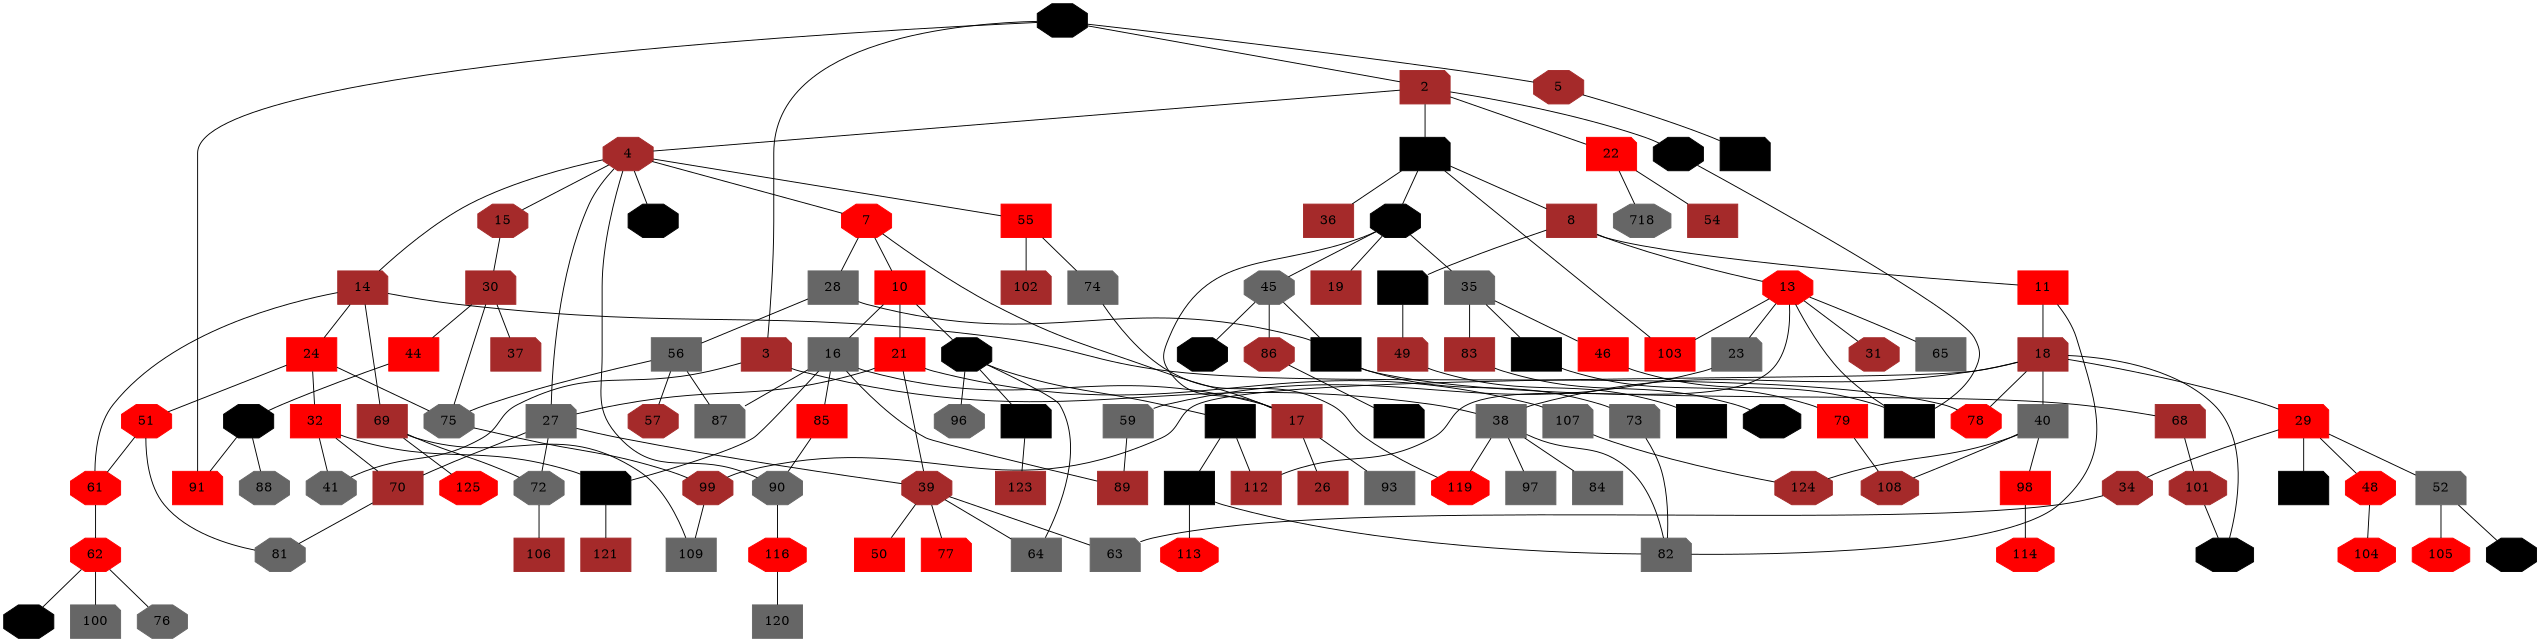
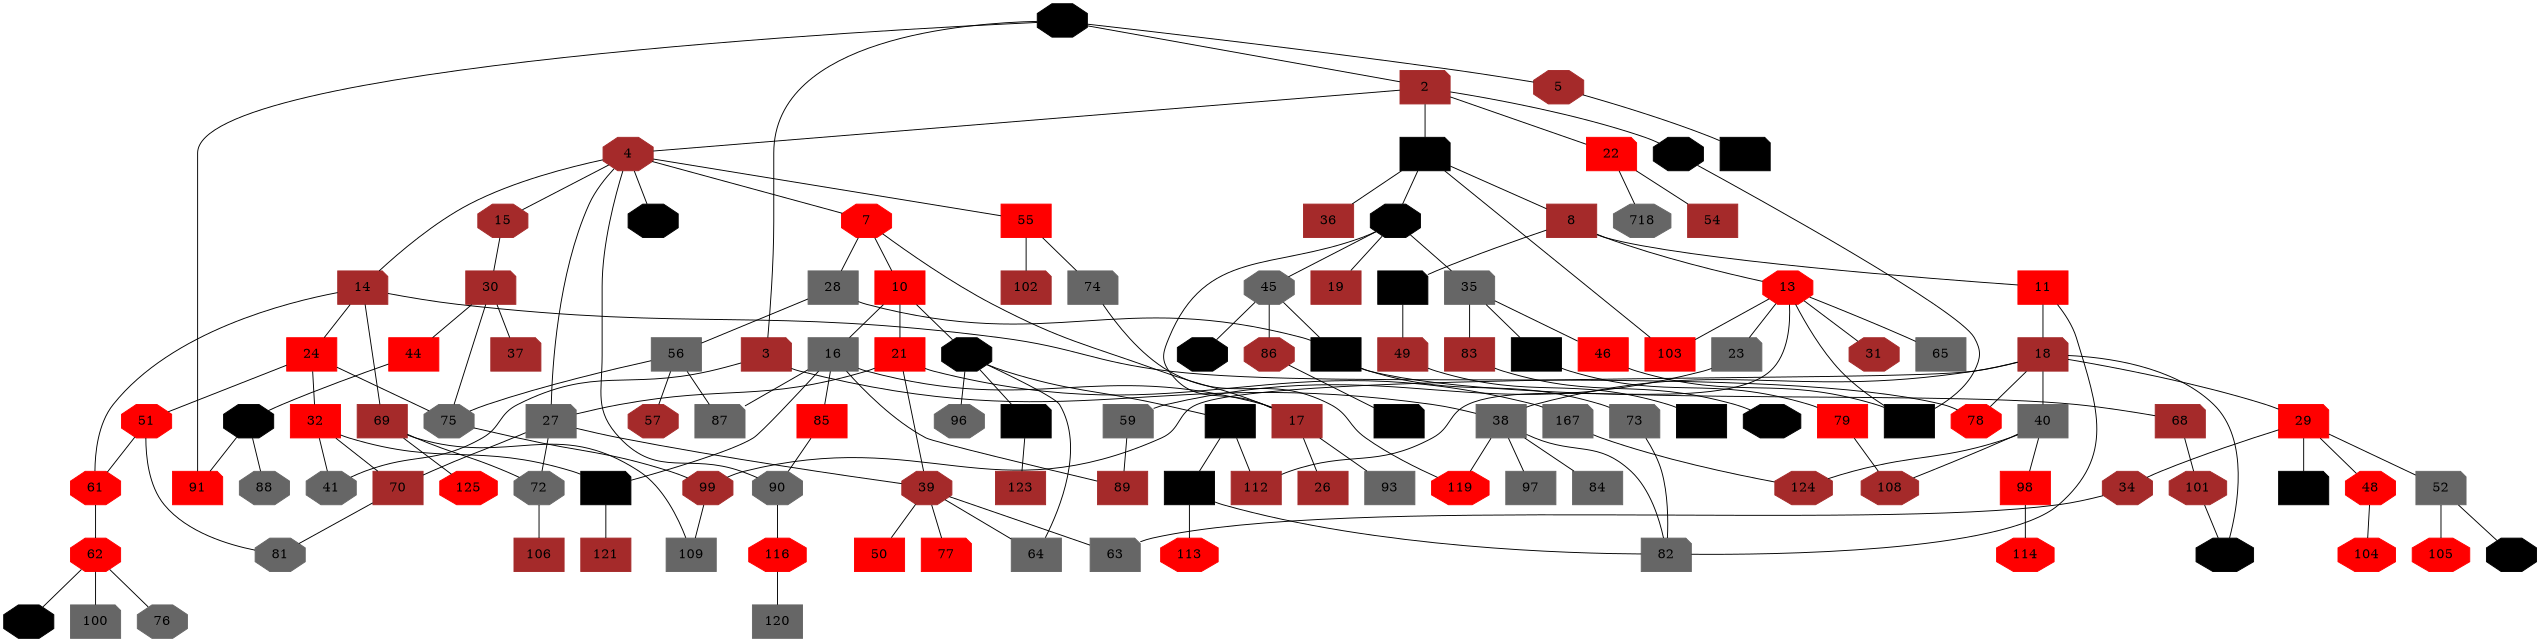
(1568, 421) -> (1568, 421)
